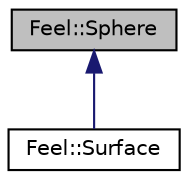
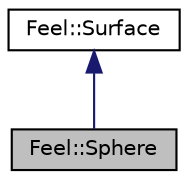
(94, 101) -> (94, 101)
